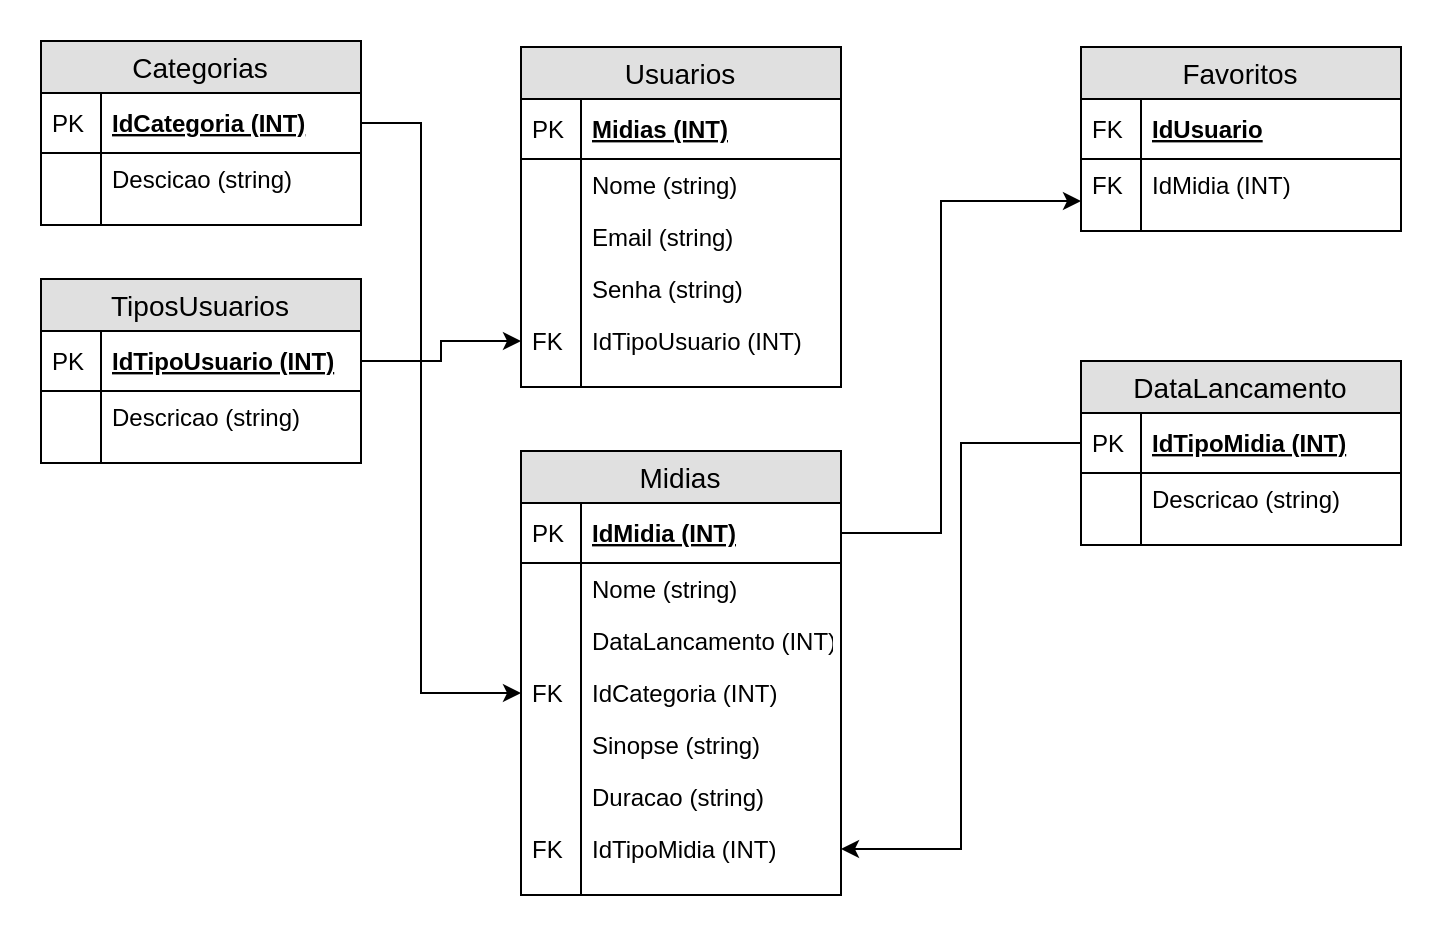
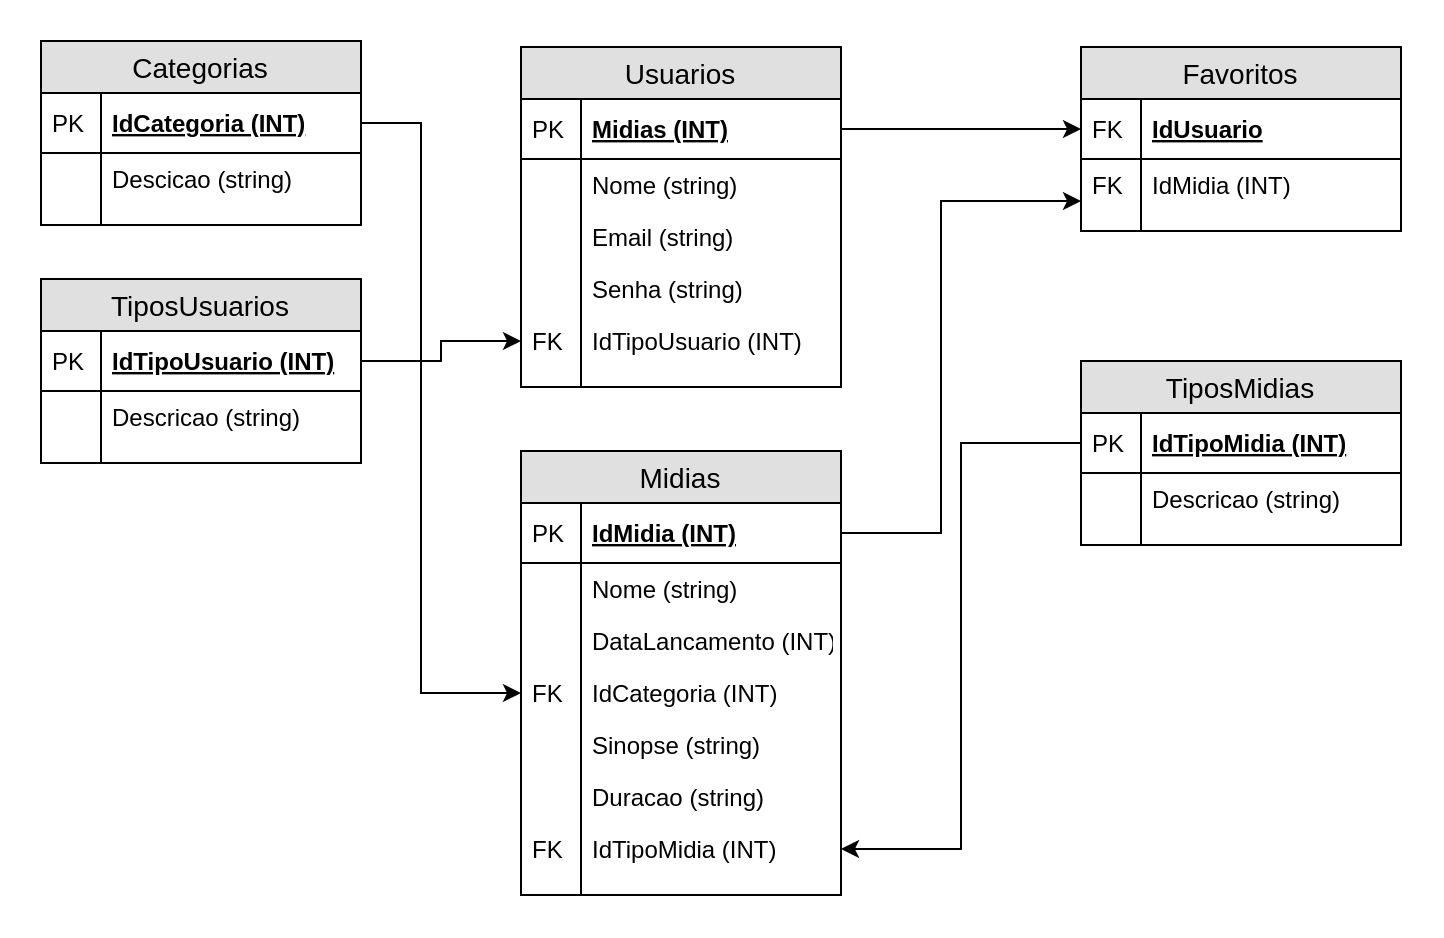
none -> (956, 129)
(1240, 389) -> (1240, 389)
